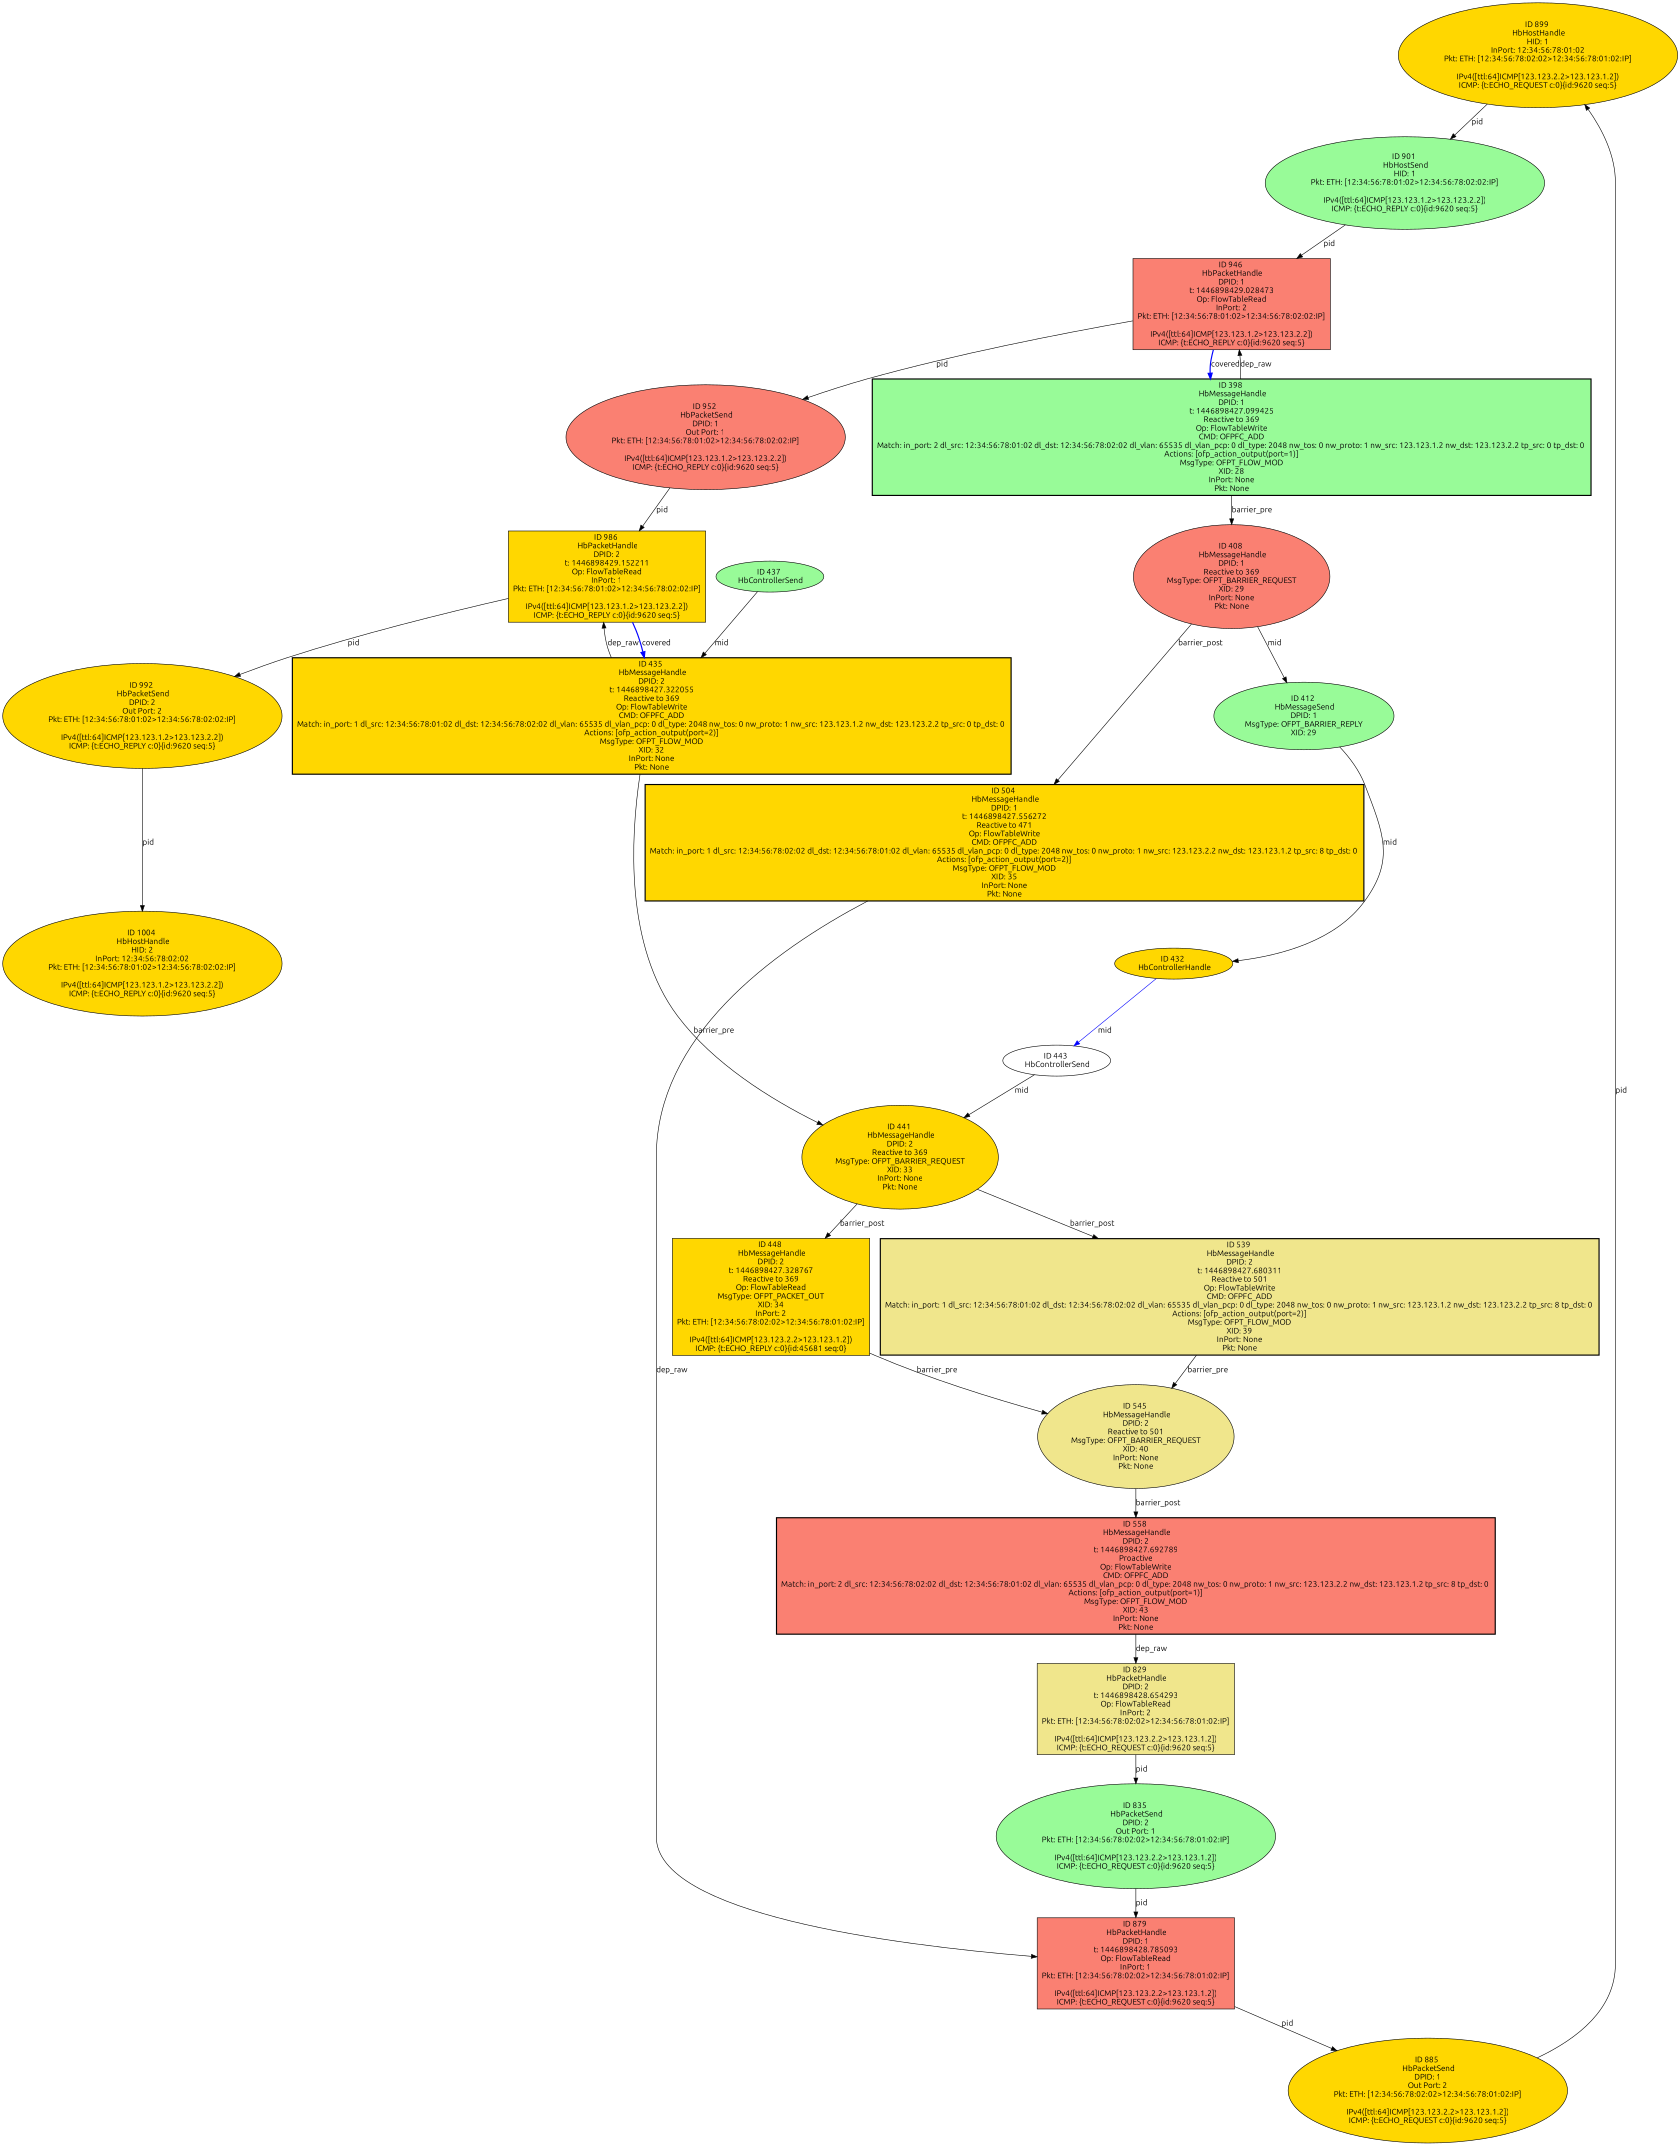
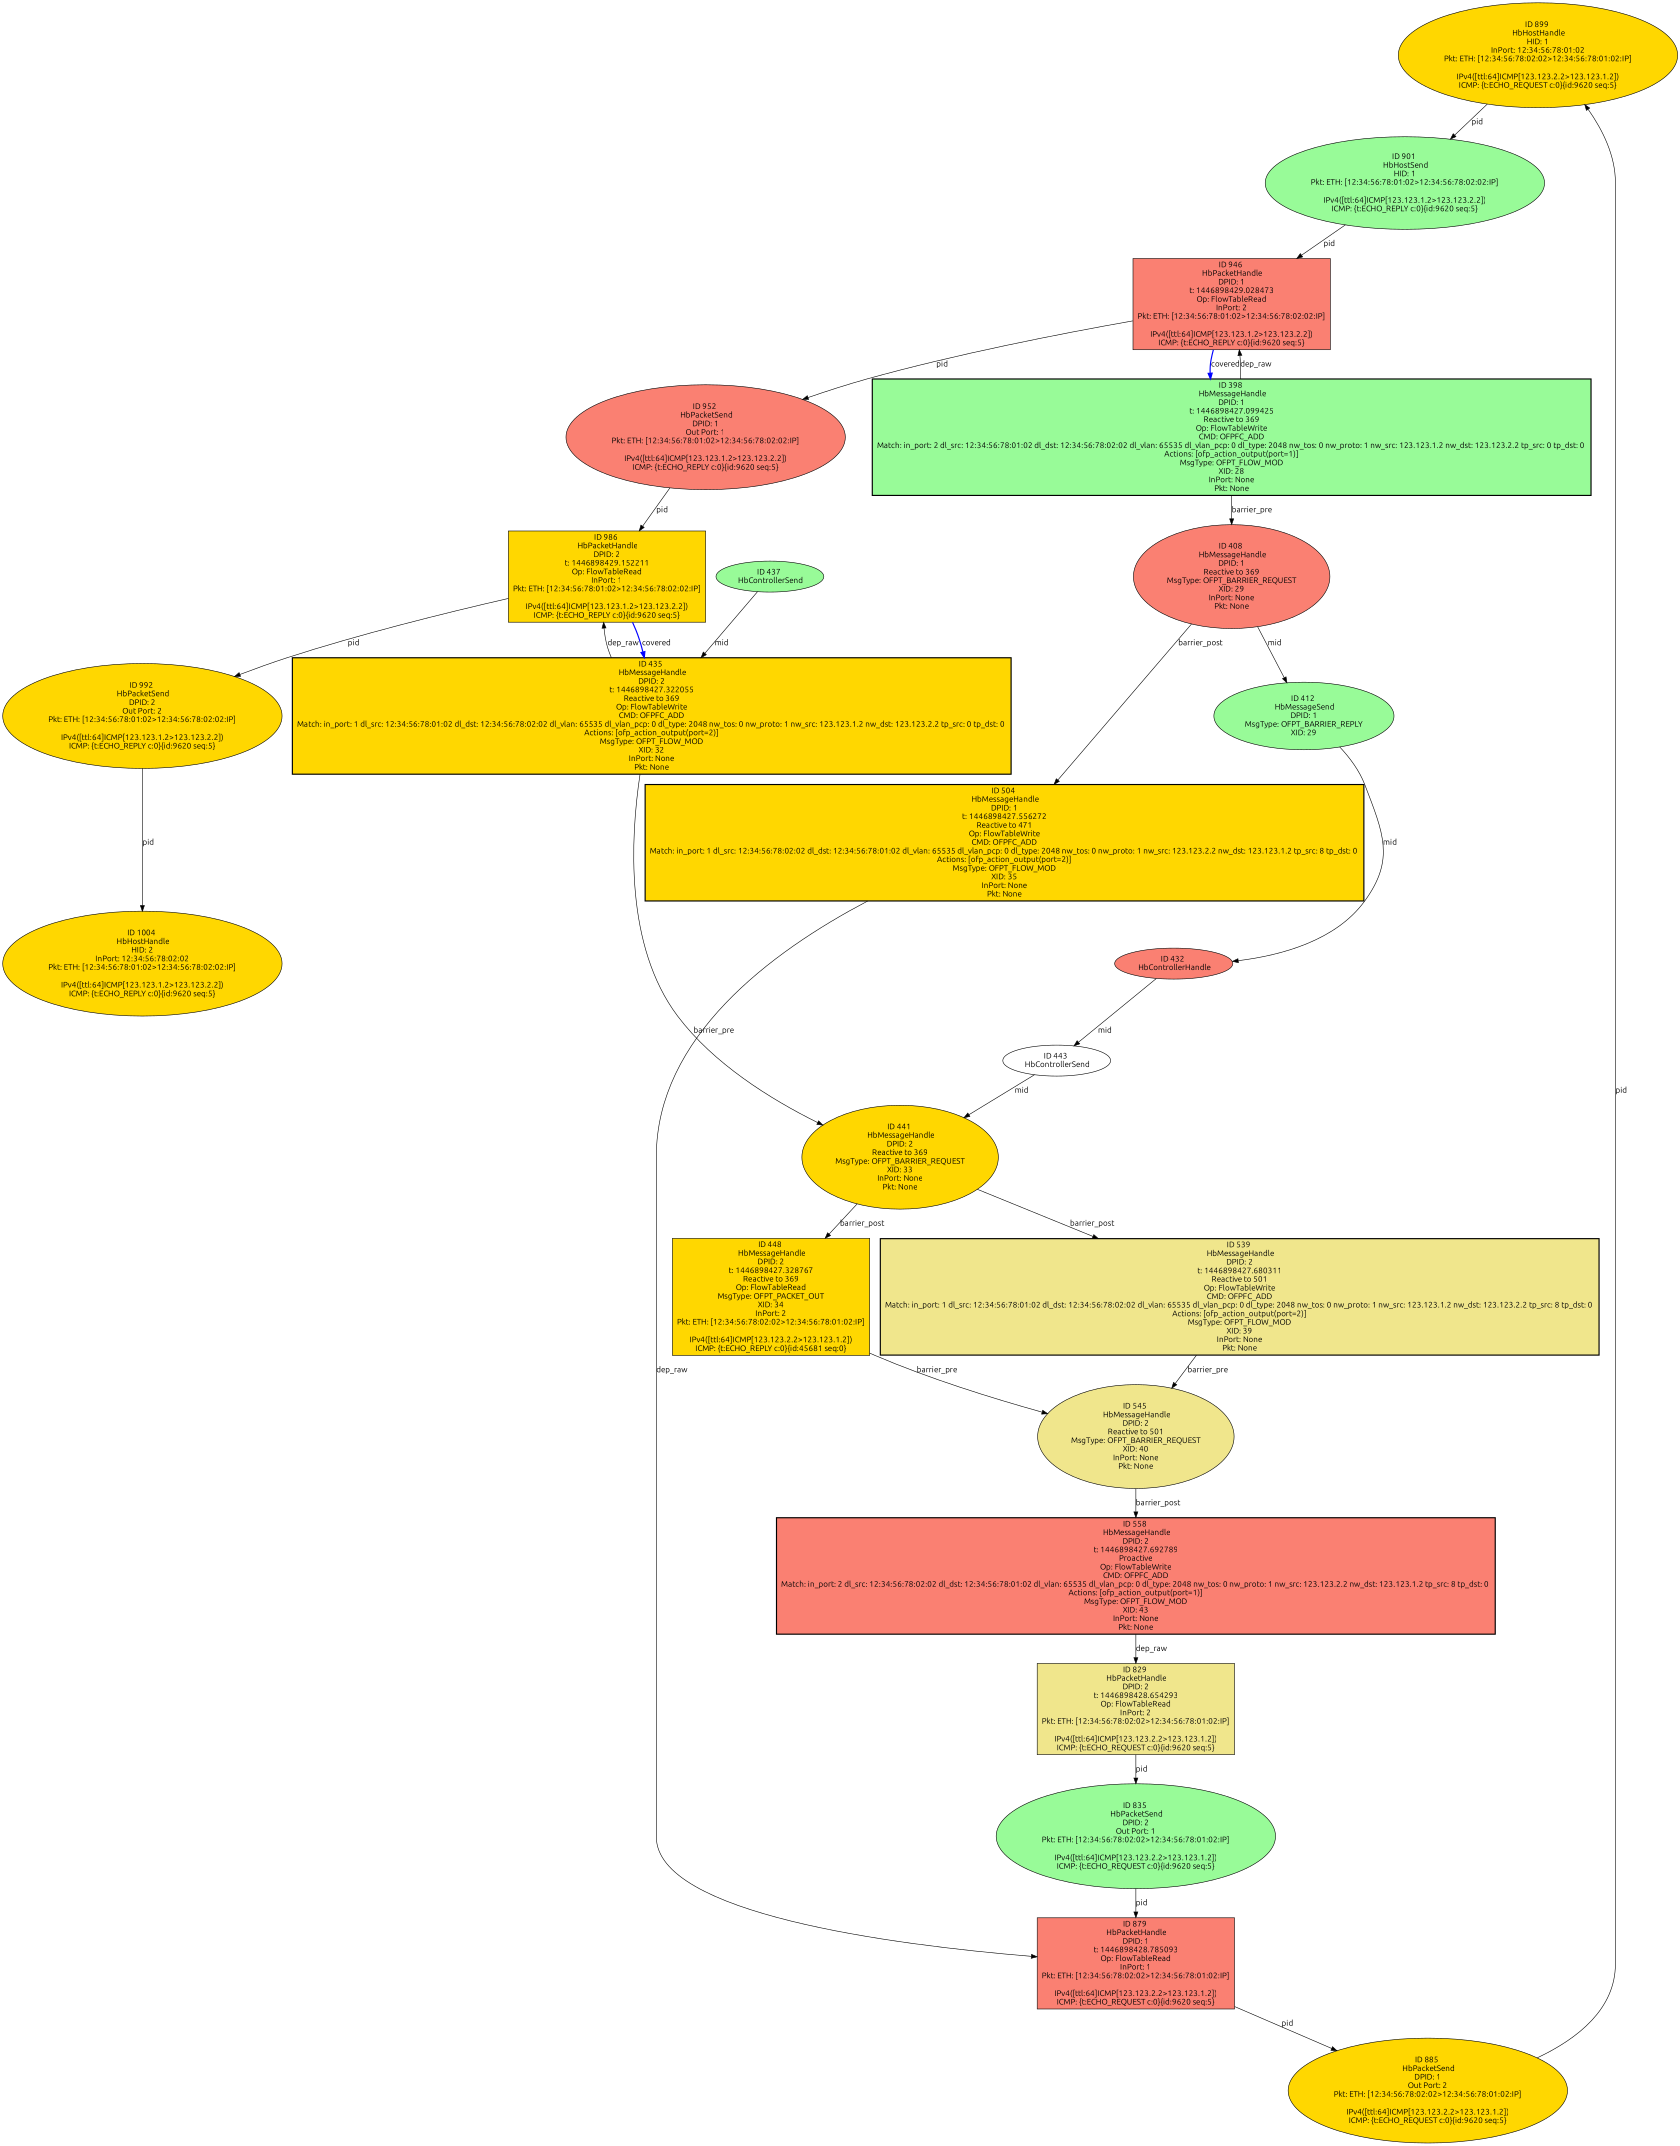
(1174, 964) -> (1174, 964)
(1117, 1010) -> (1117, 1010)
